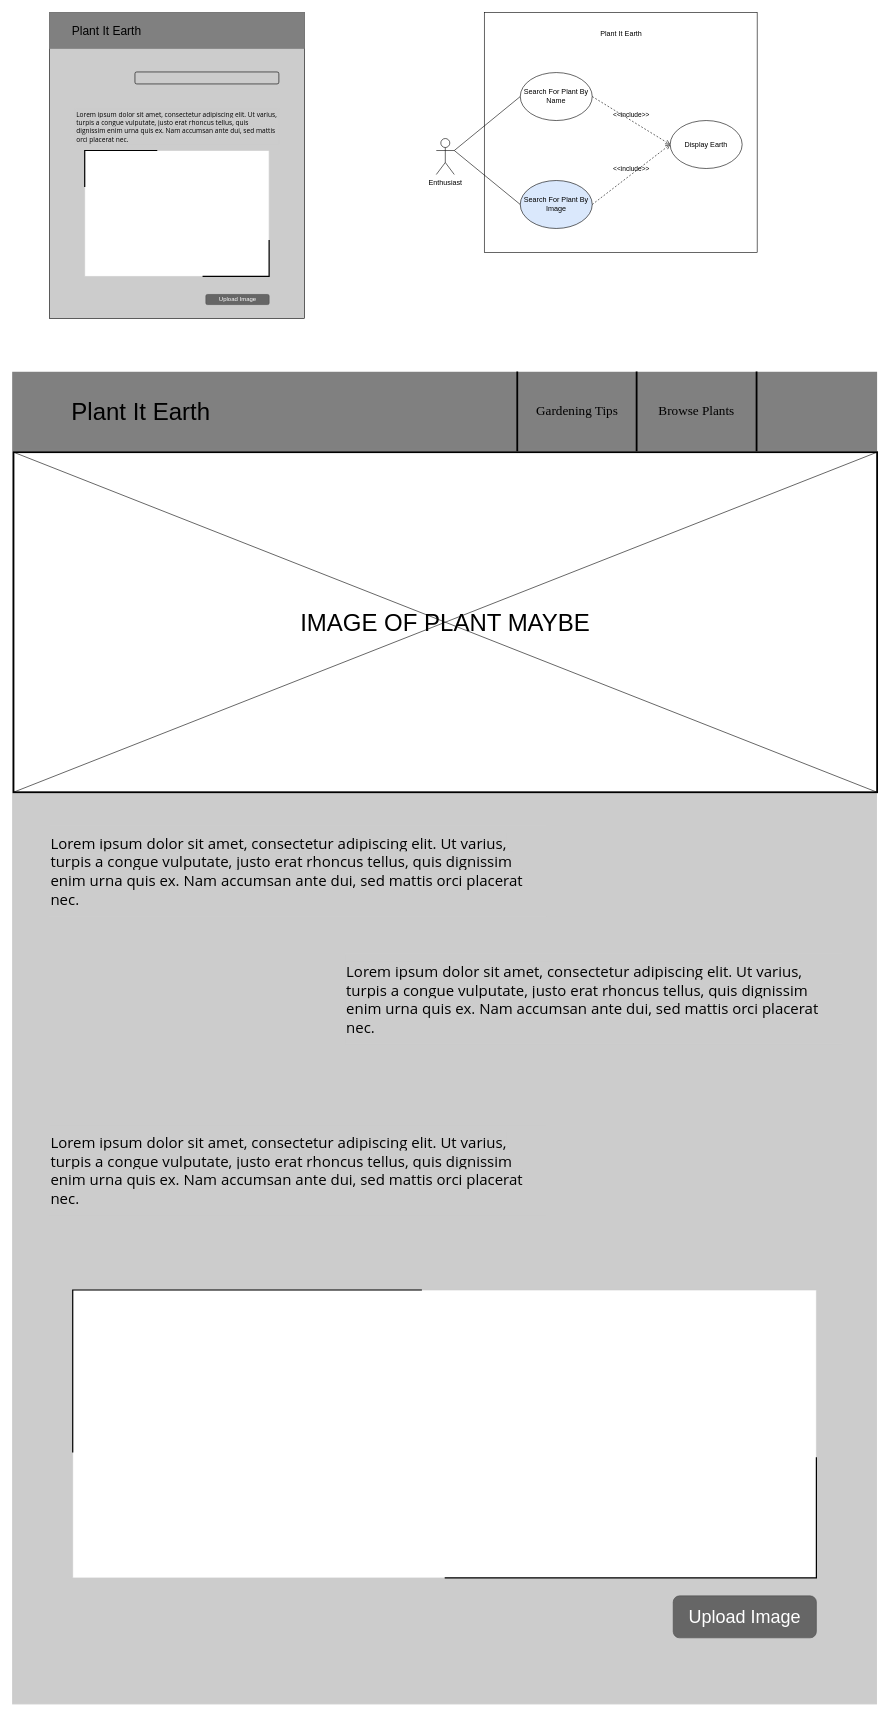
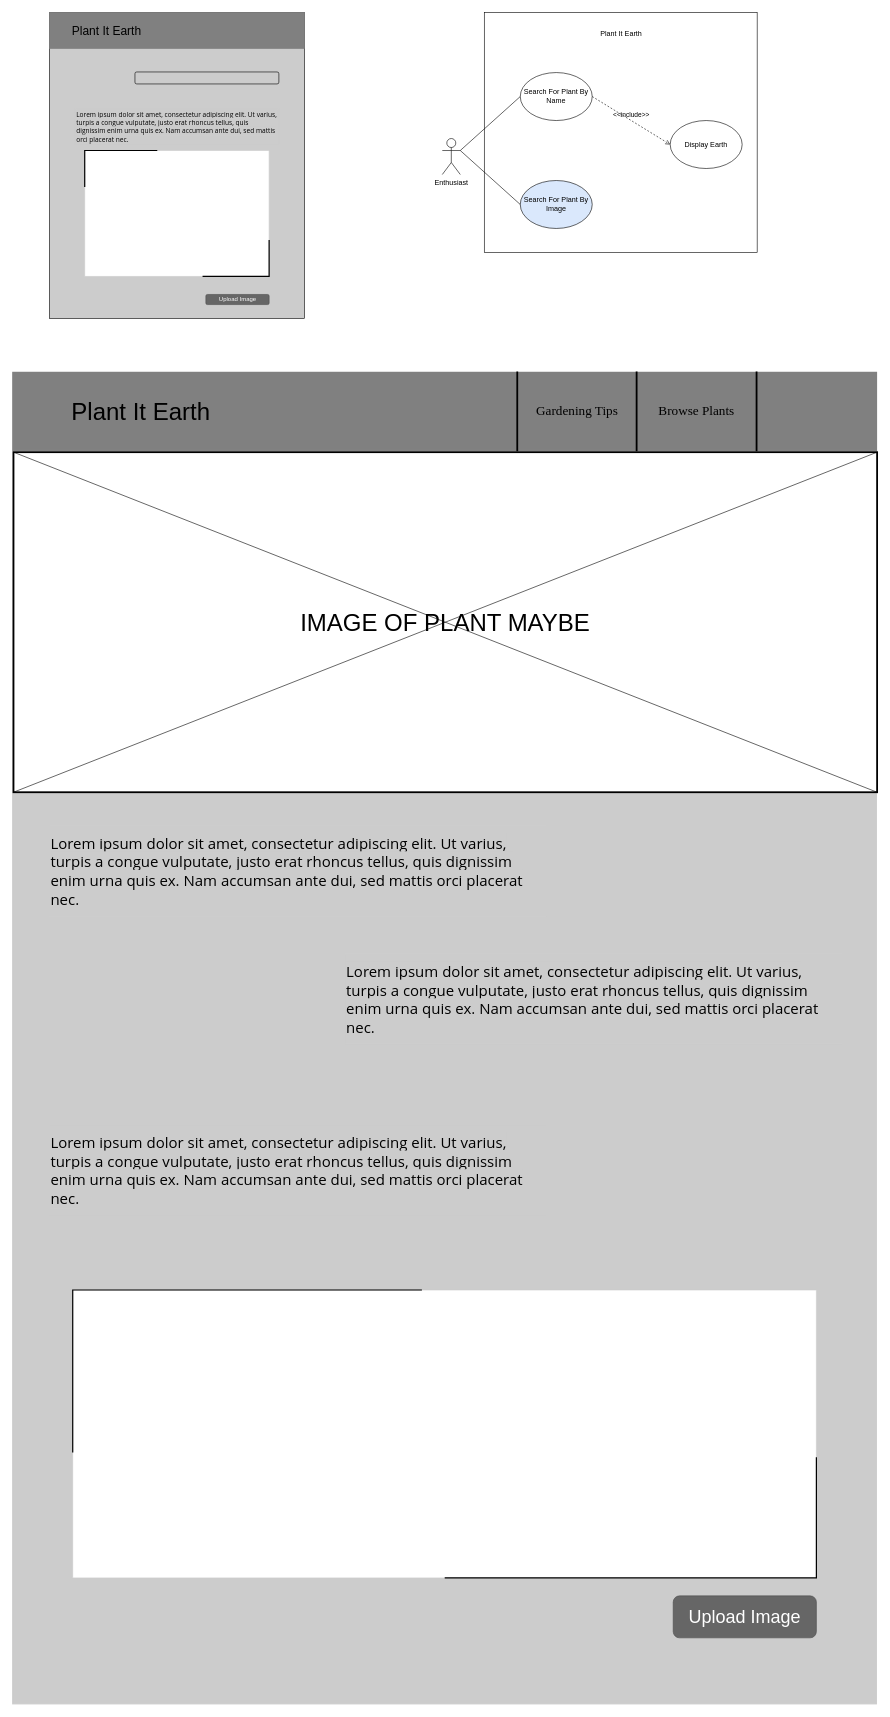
(446, 156) -> (452, 156)
(631, 175) -> none
